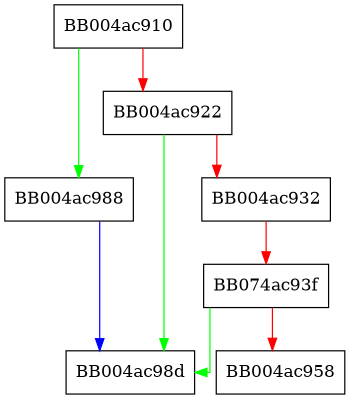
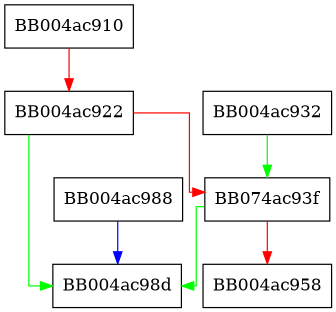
(79, 107) -> none
(217, 150) -> (189, 126)
(266, 237) -> (267, 150)
